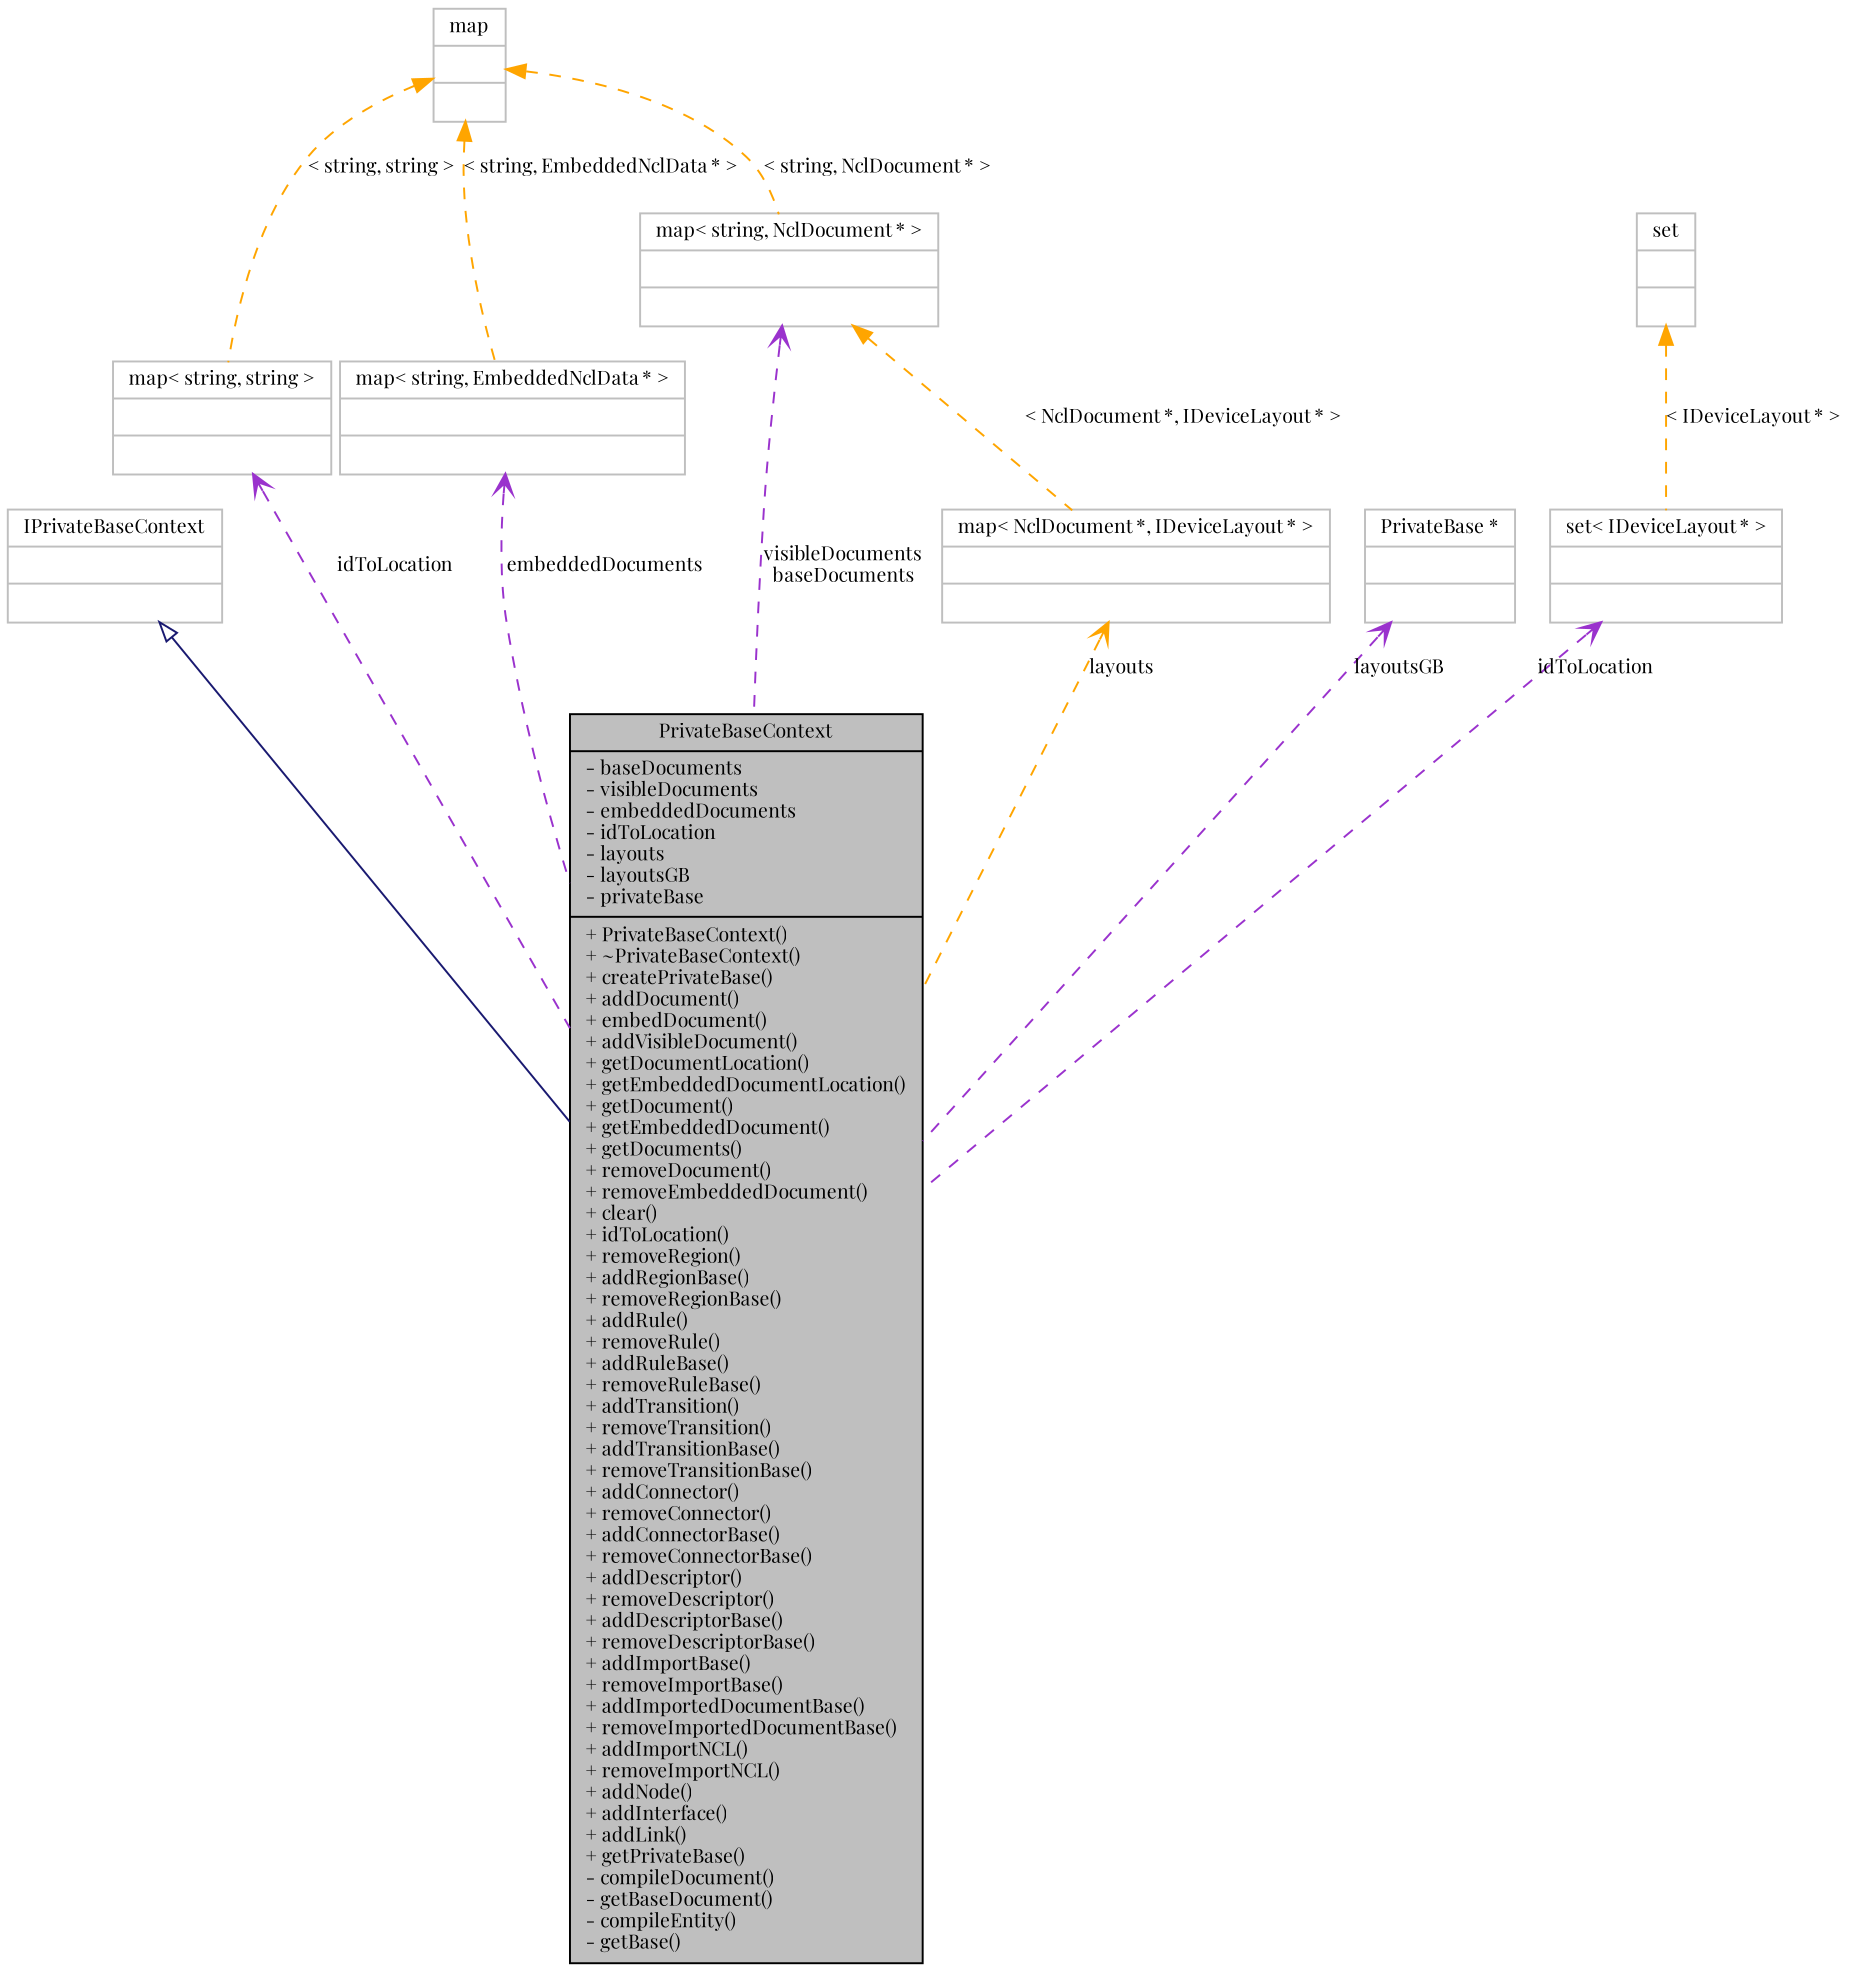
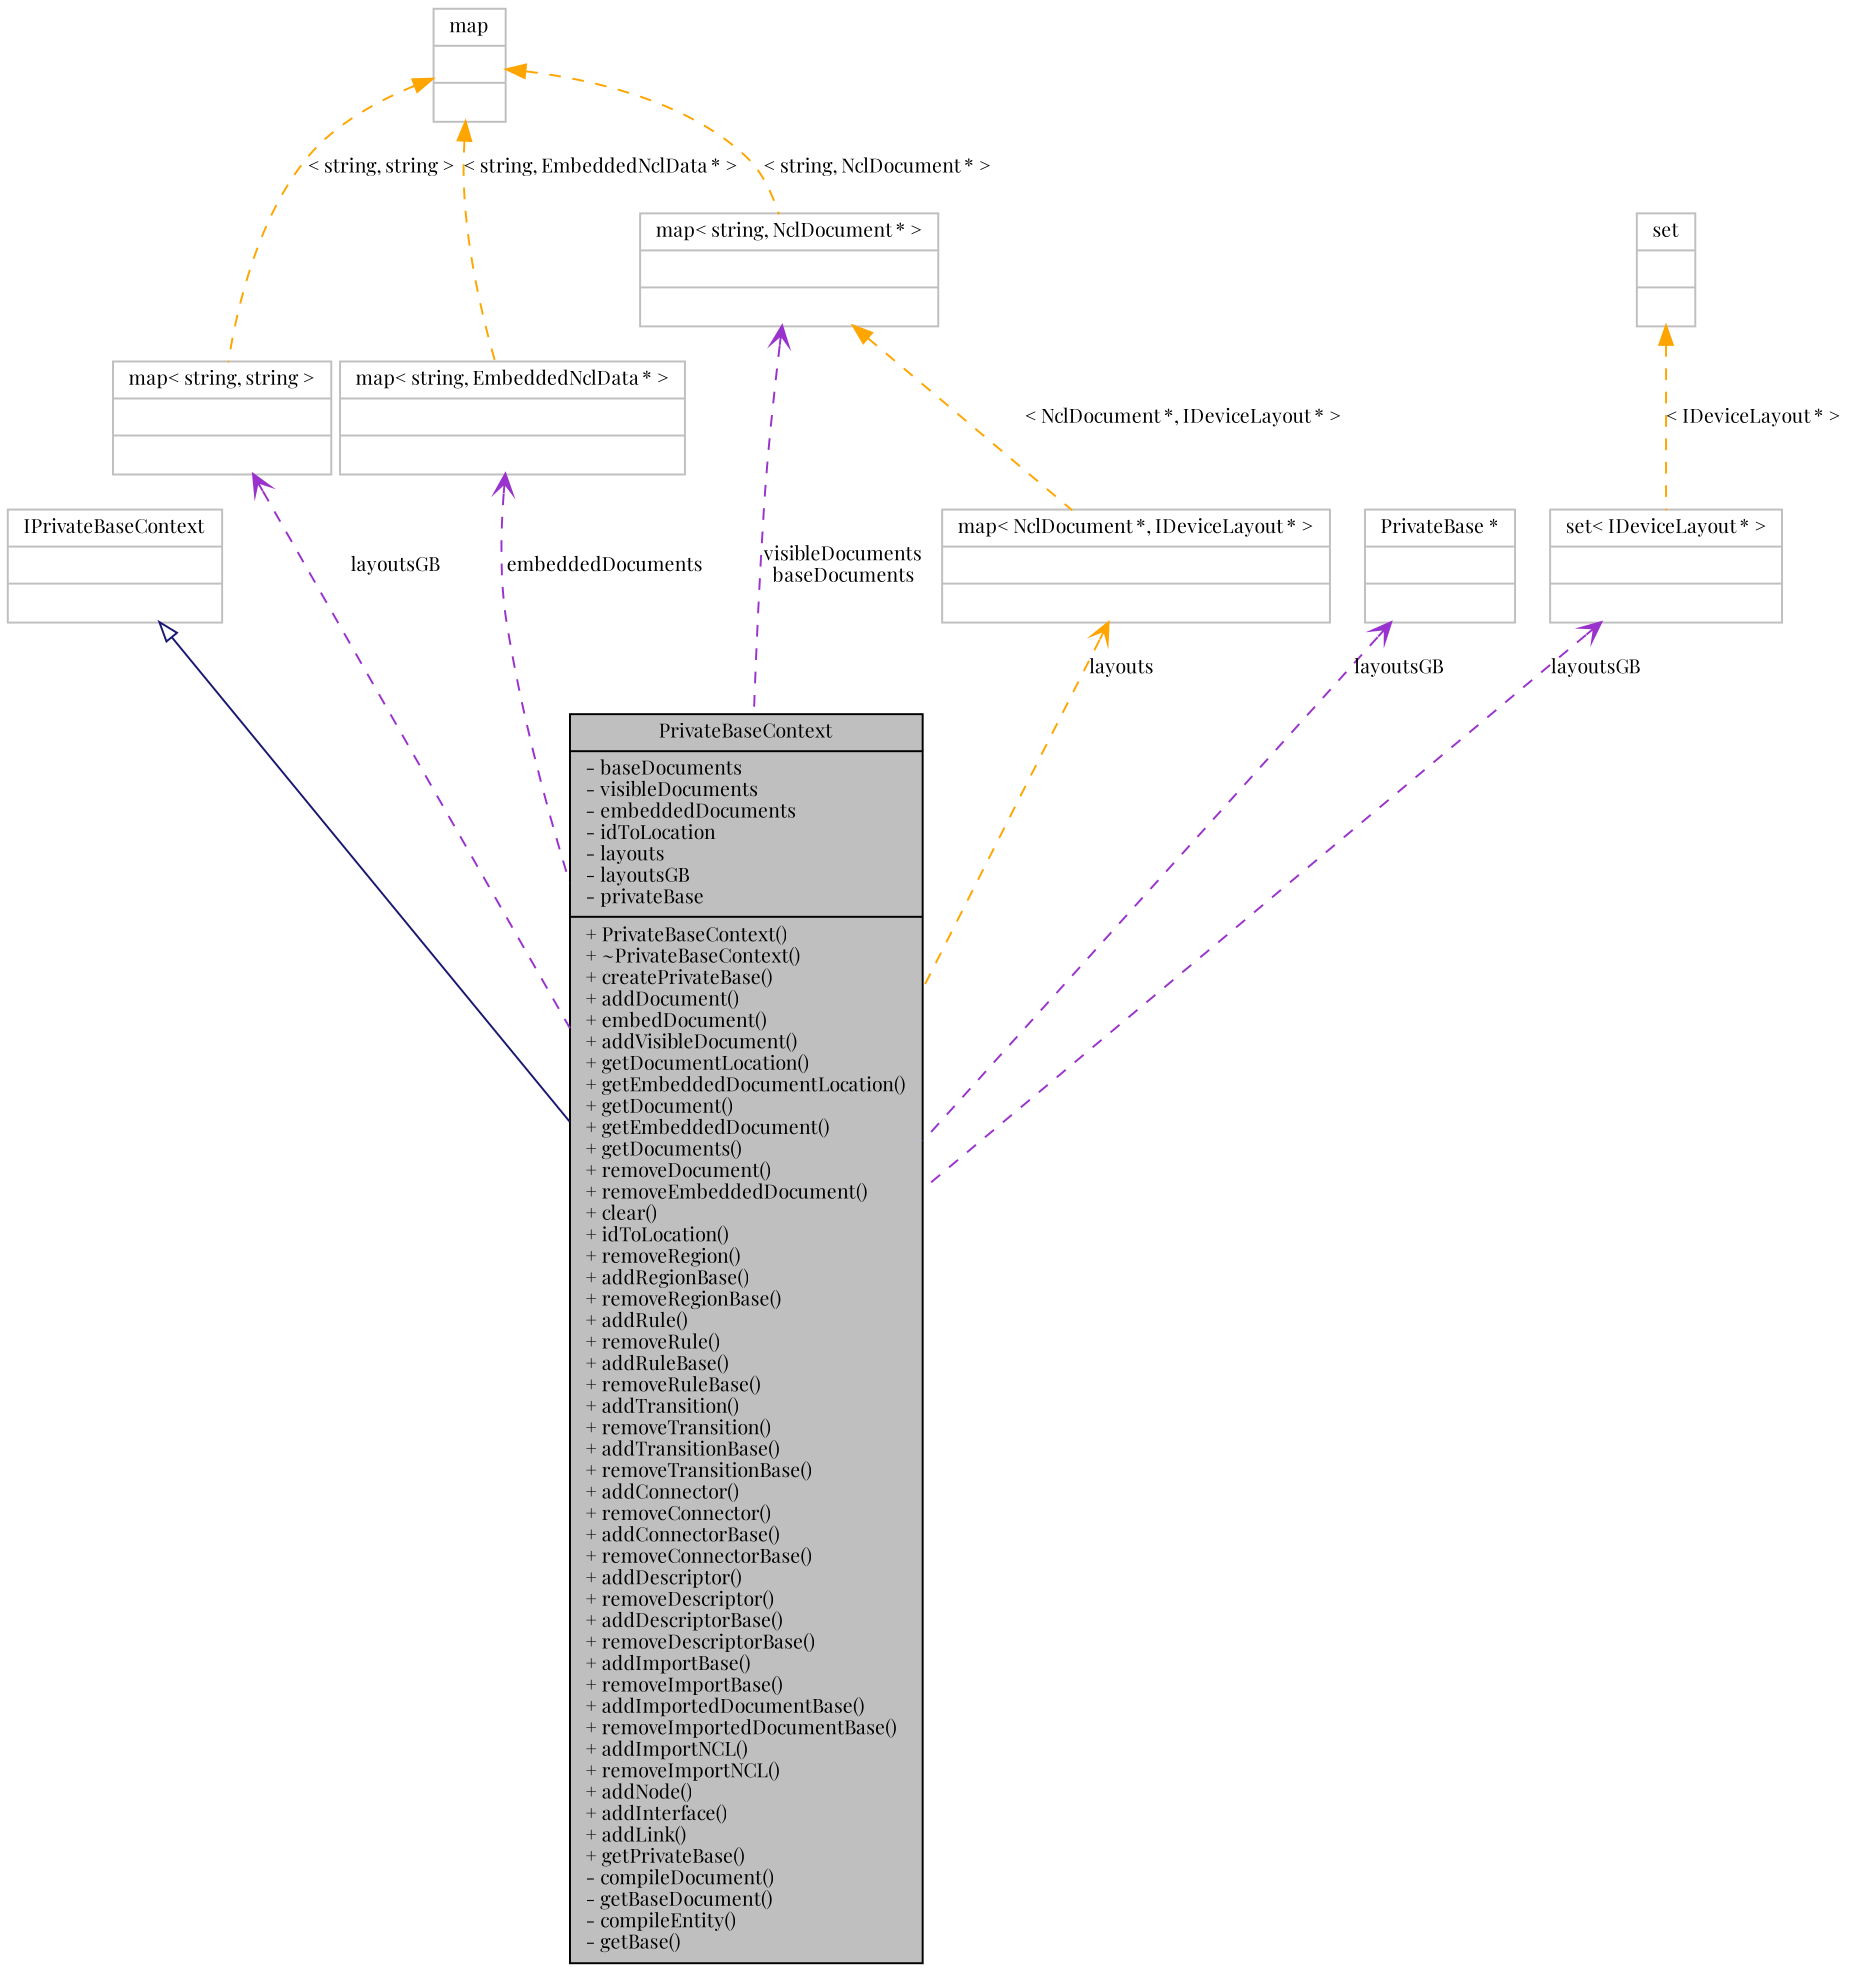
(396, 566) -> (396, 566)
(1596, 668) -> (1596, 668)
